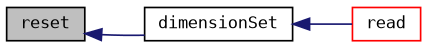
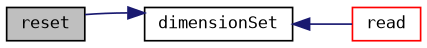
(123, 35) -> (106, 13)
